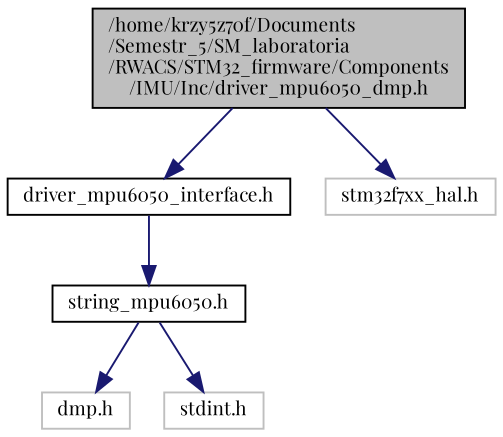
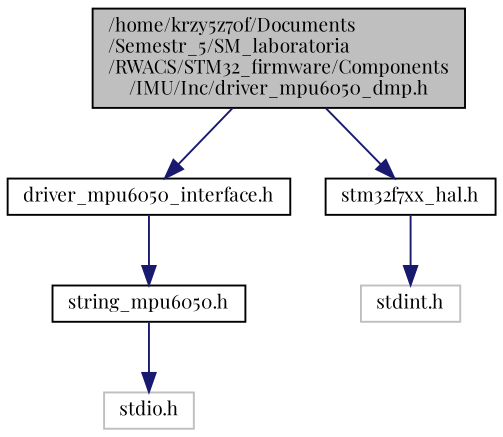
(411, 197) -> (411, 197)
(176, 349) -> (411, 241)
(86, 411) -> (149, 411)
